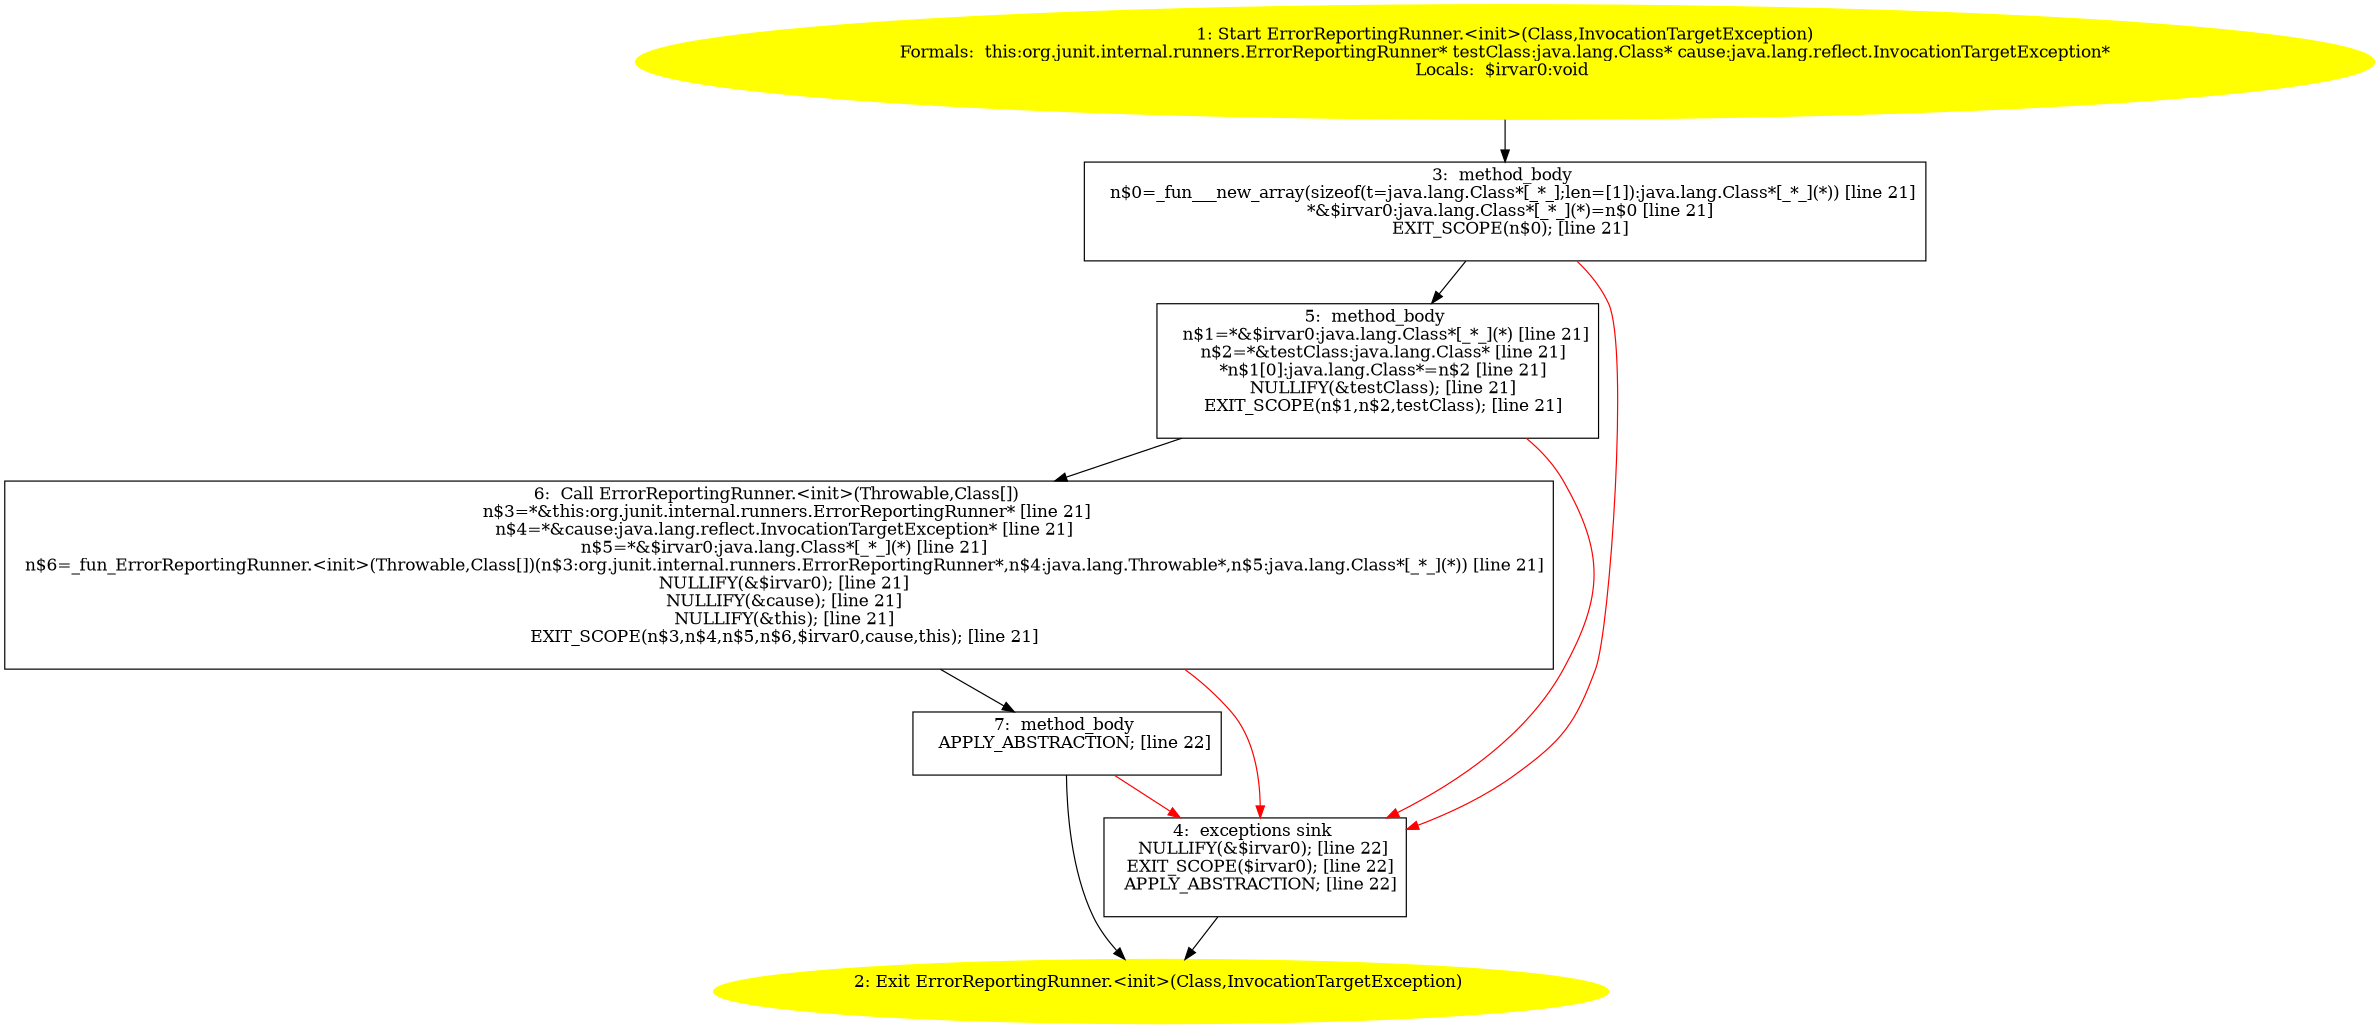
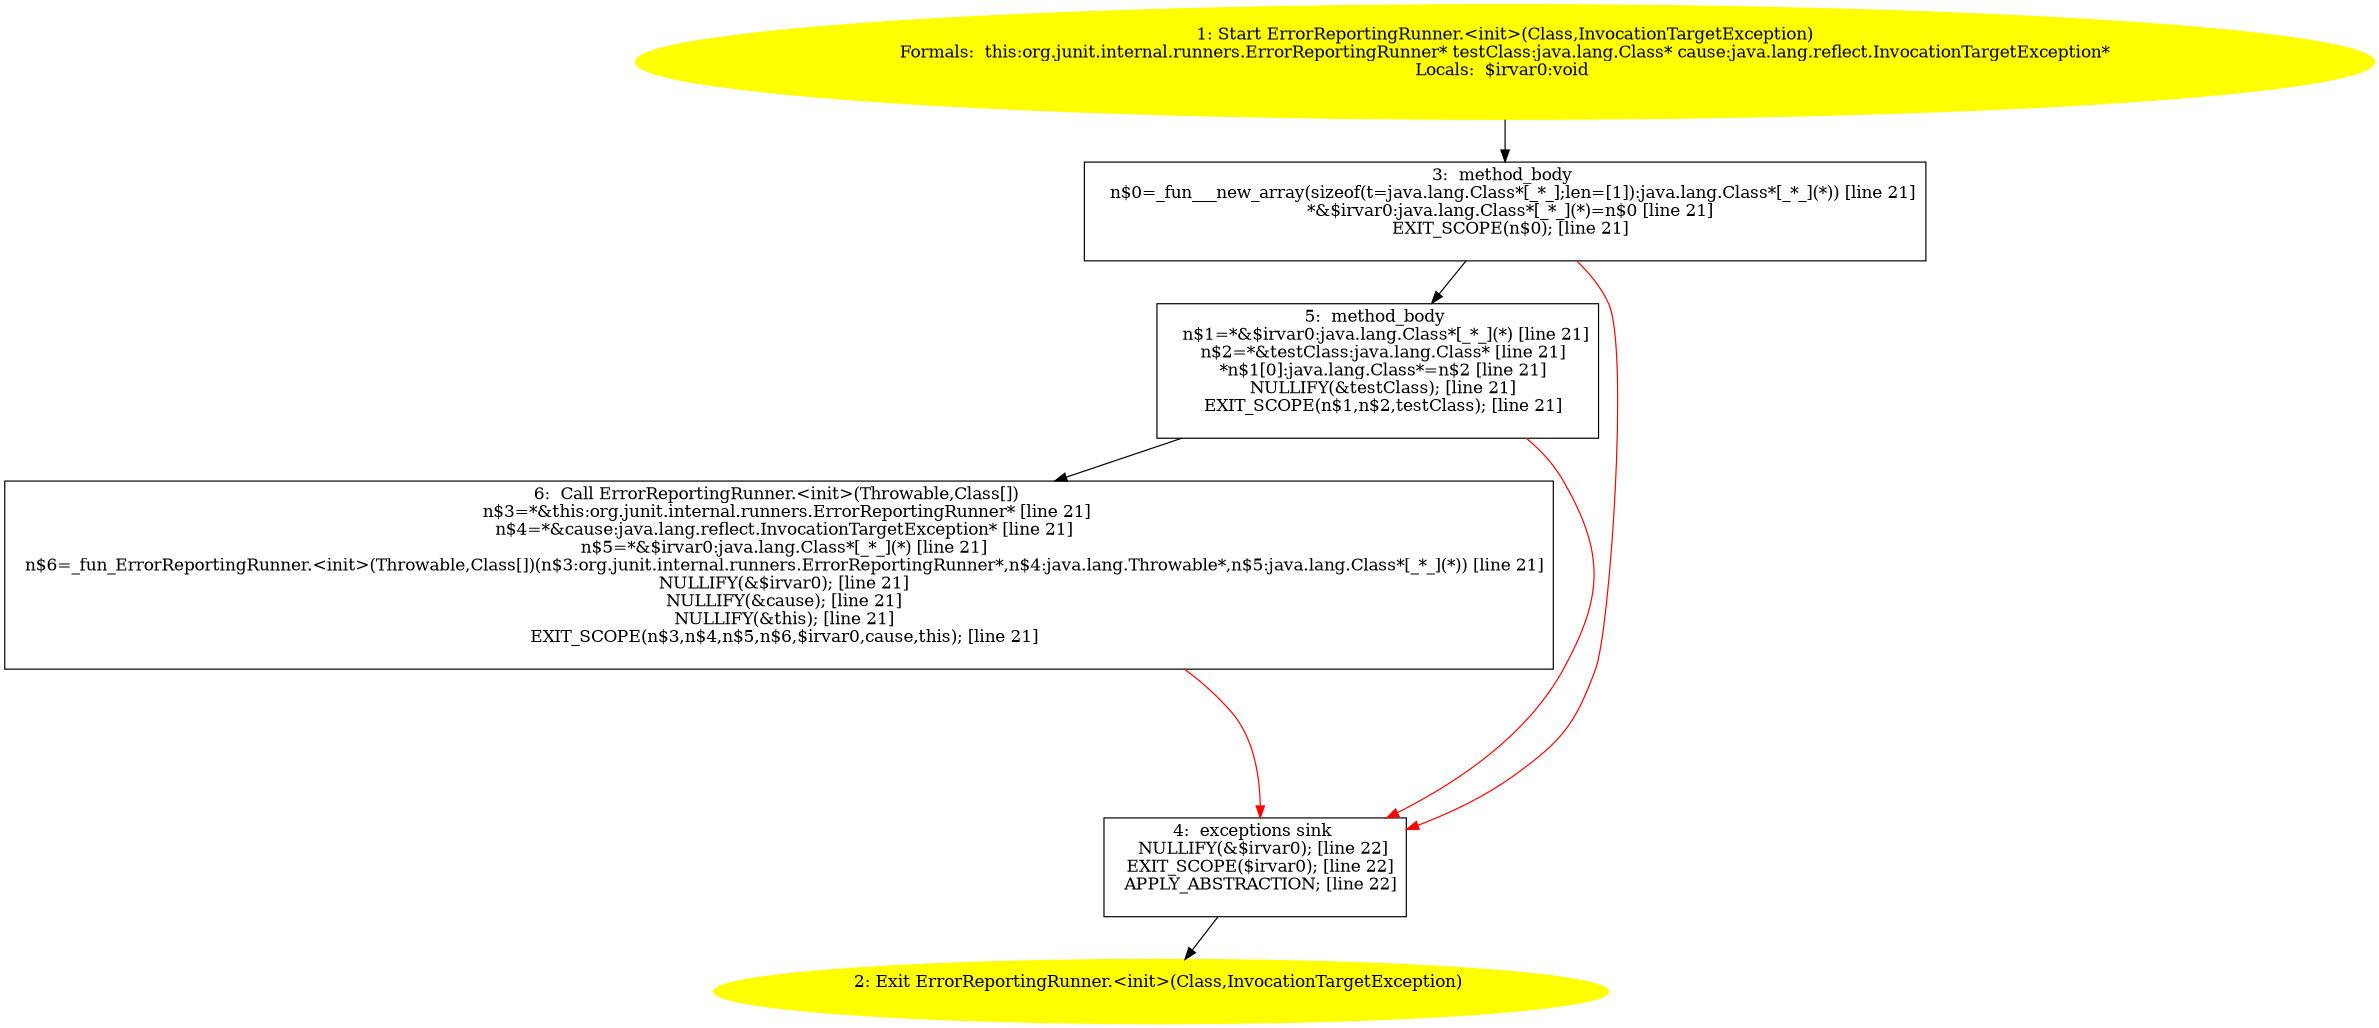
(1067, 744) -> none
